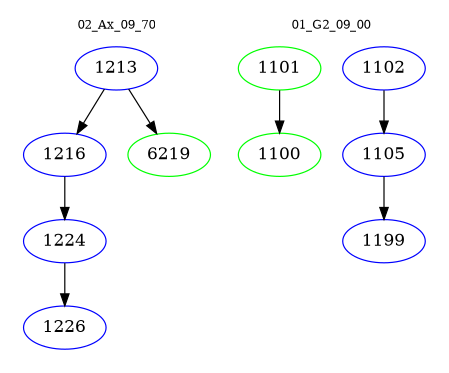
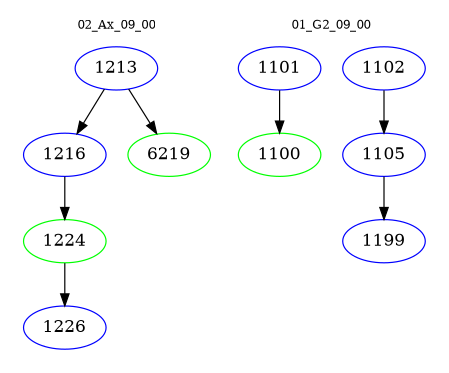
(117, 26) -> (117, 26)
(280, 68) -> (280, 68)
(65, 241) -> (65, 241)
